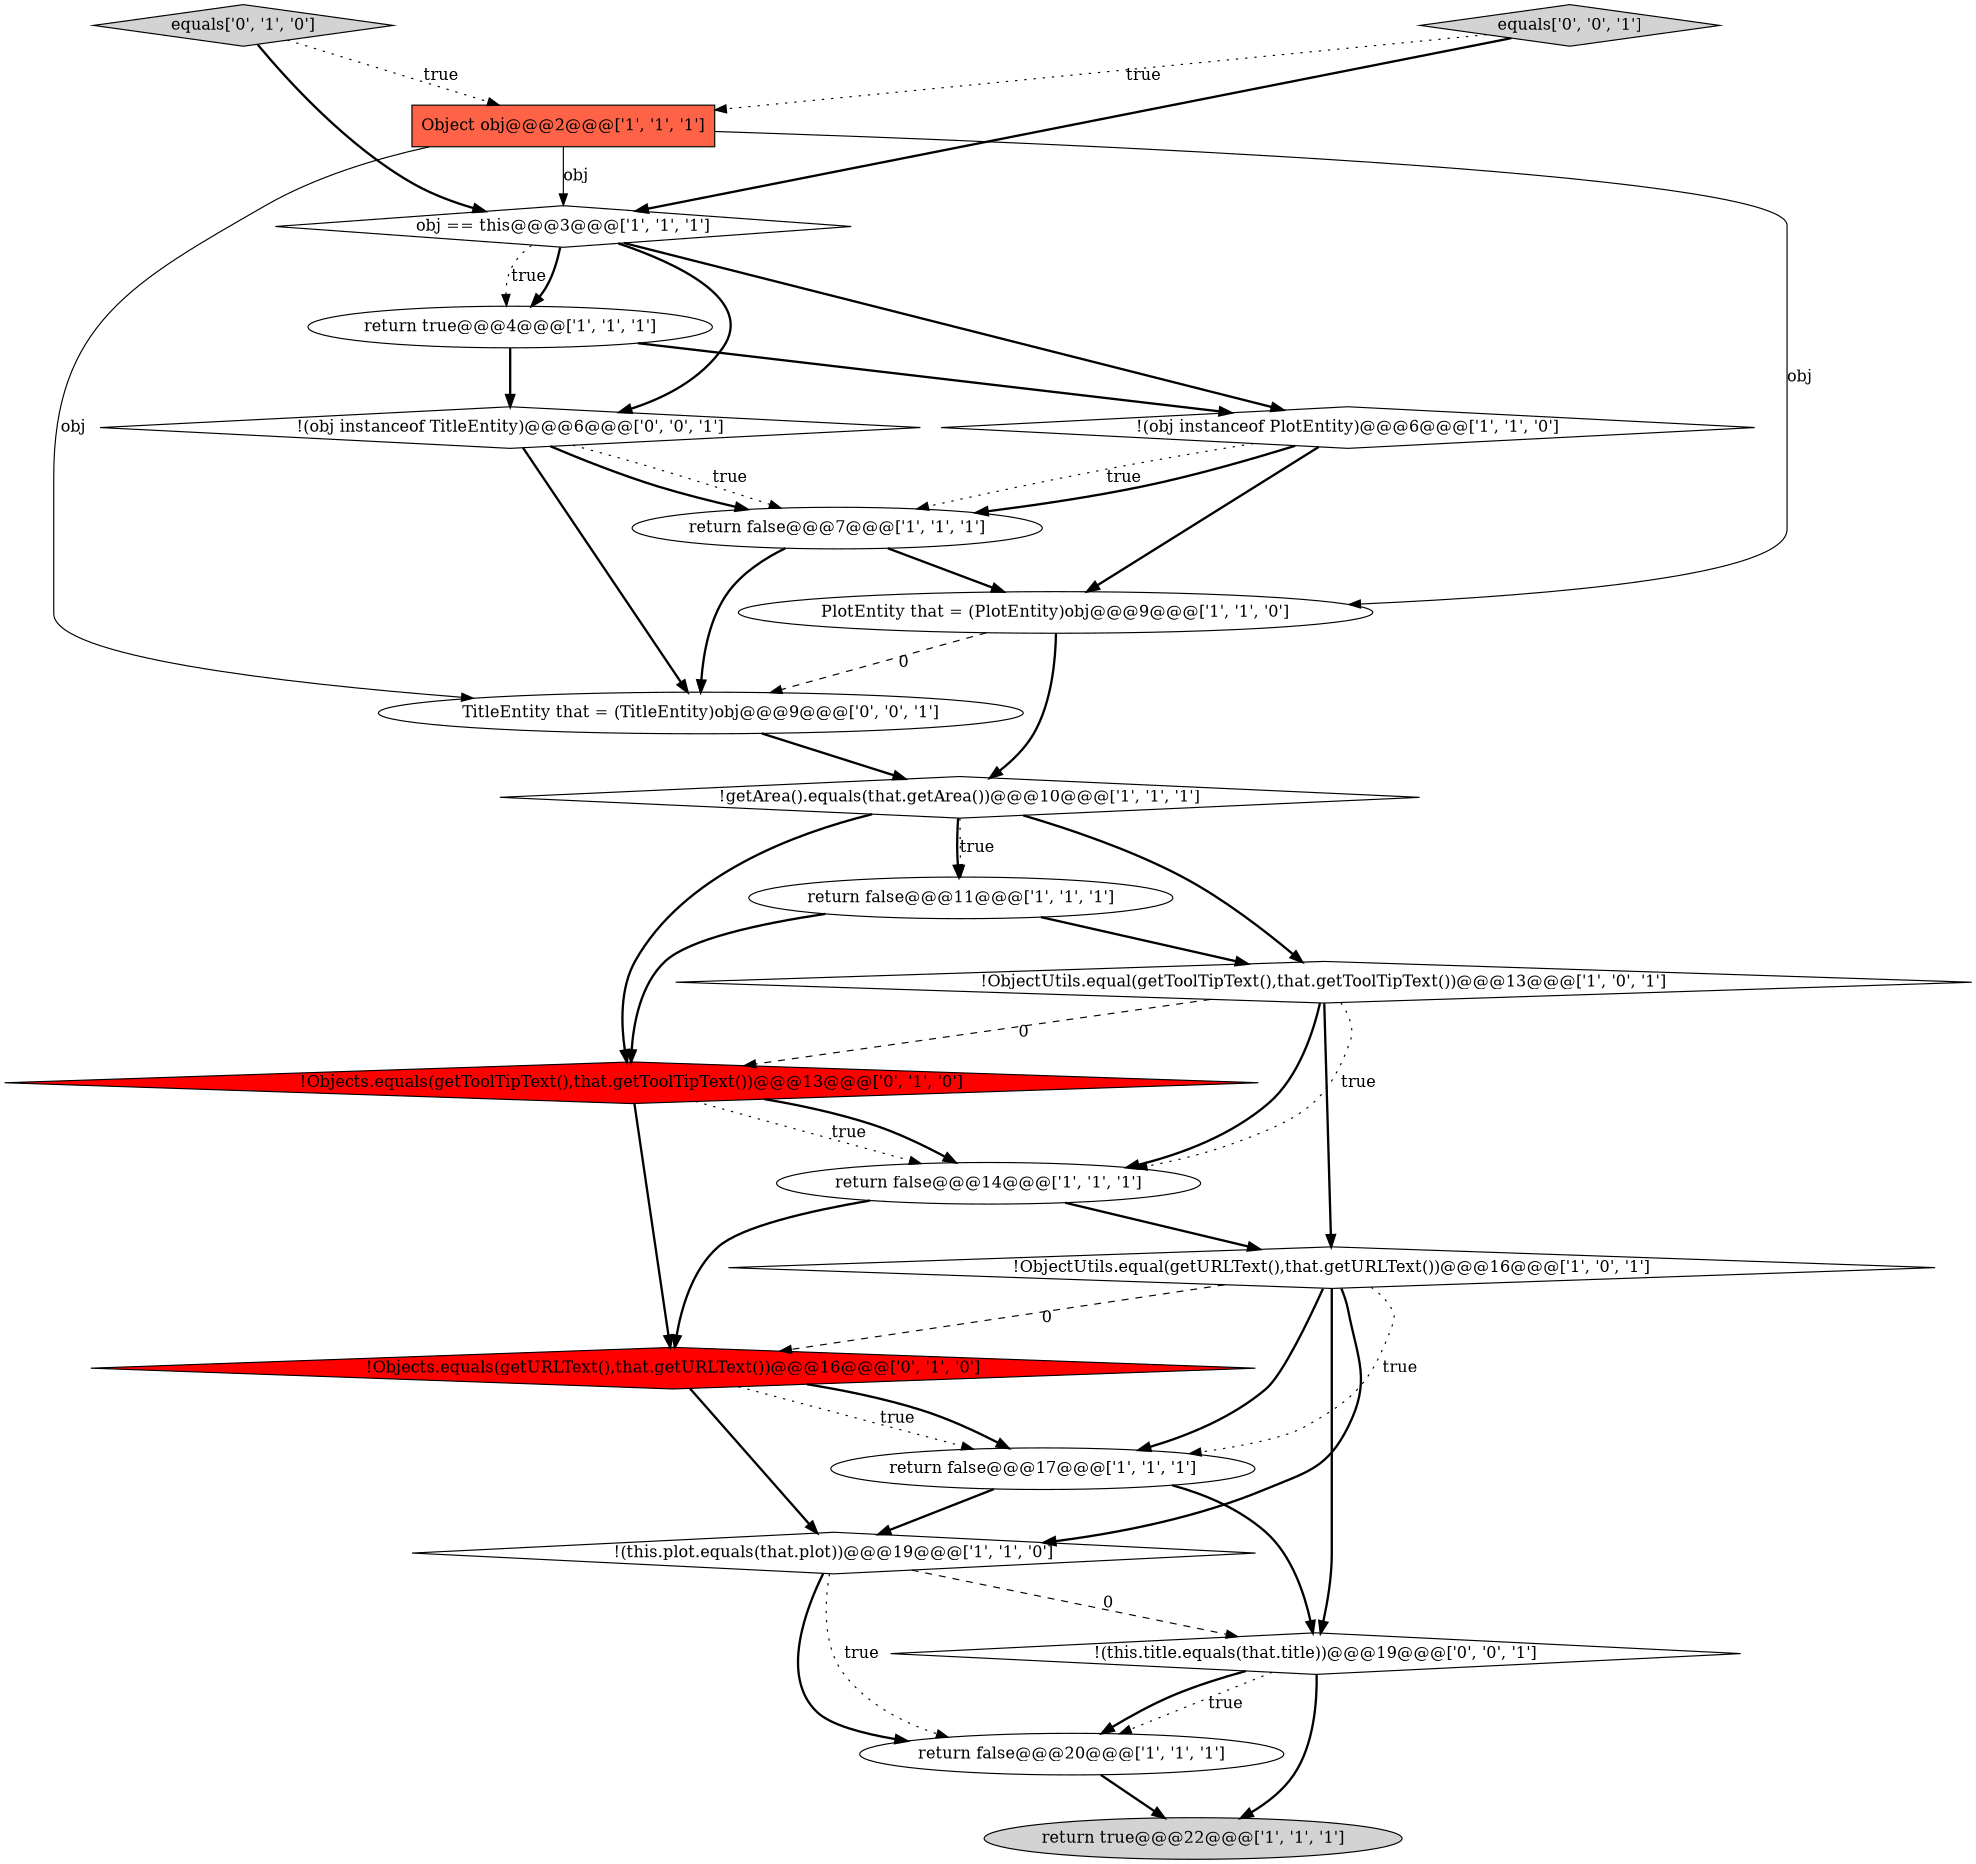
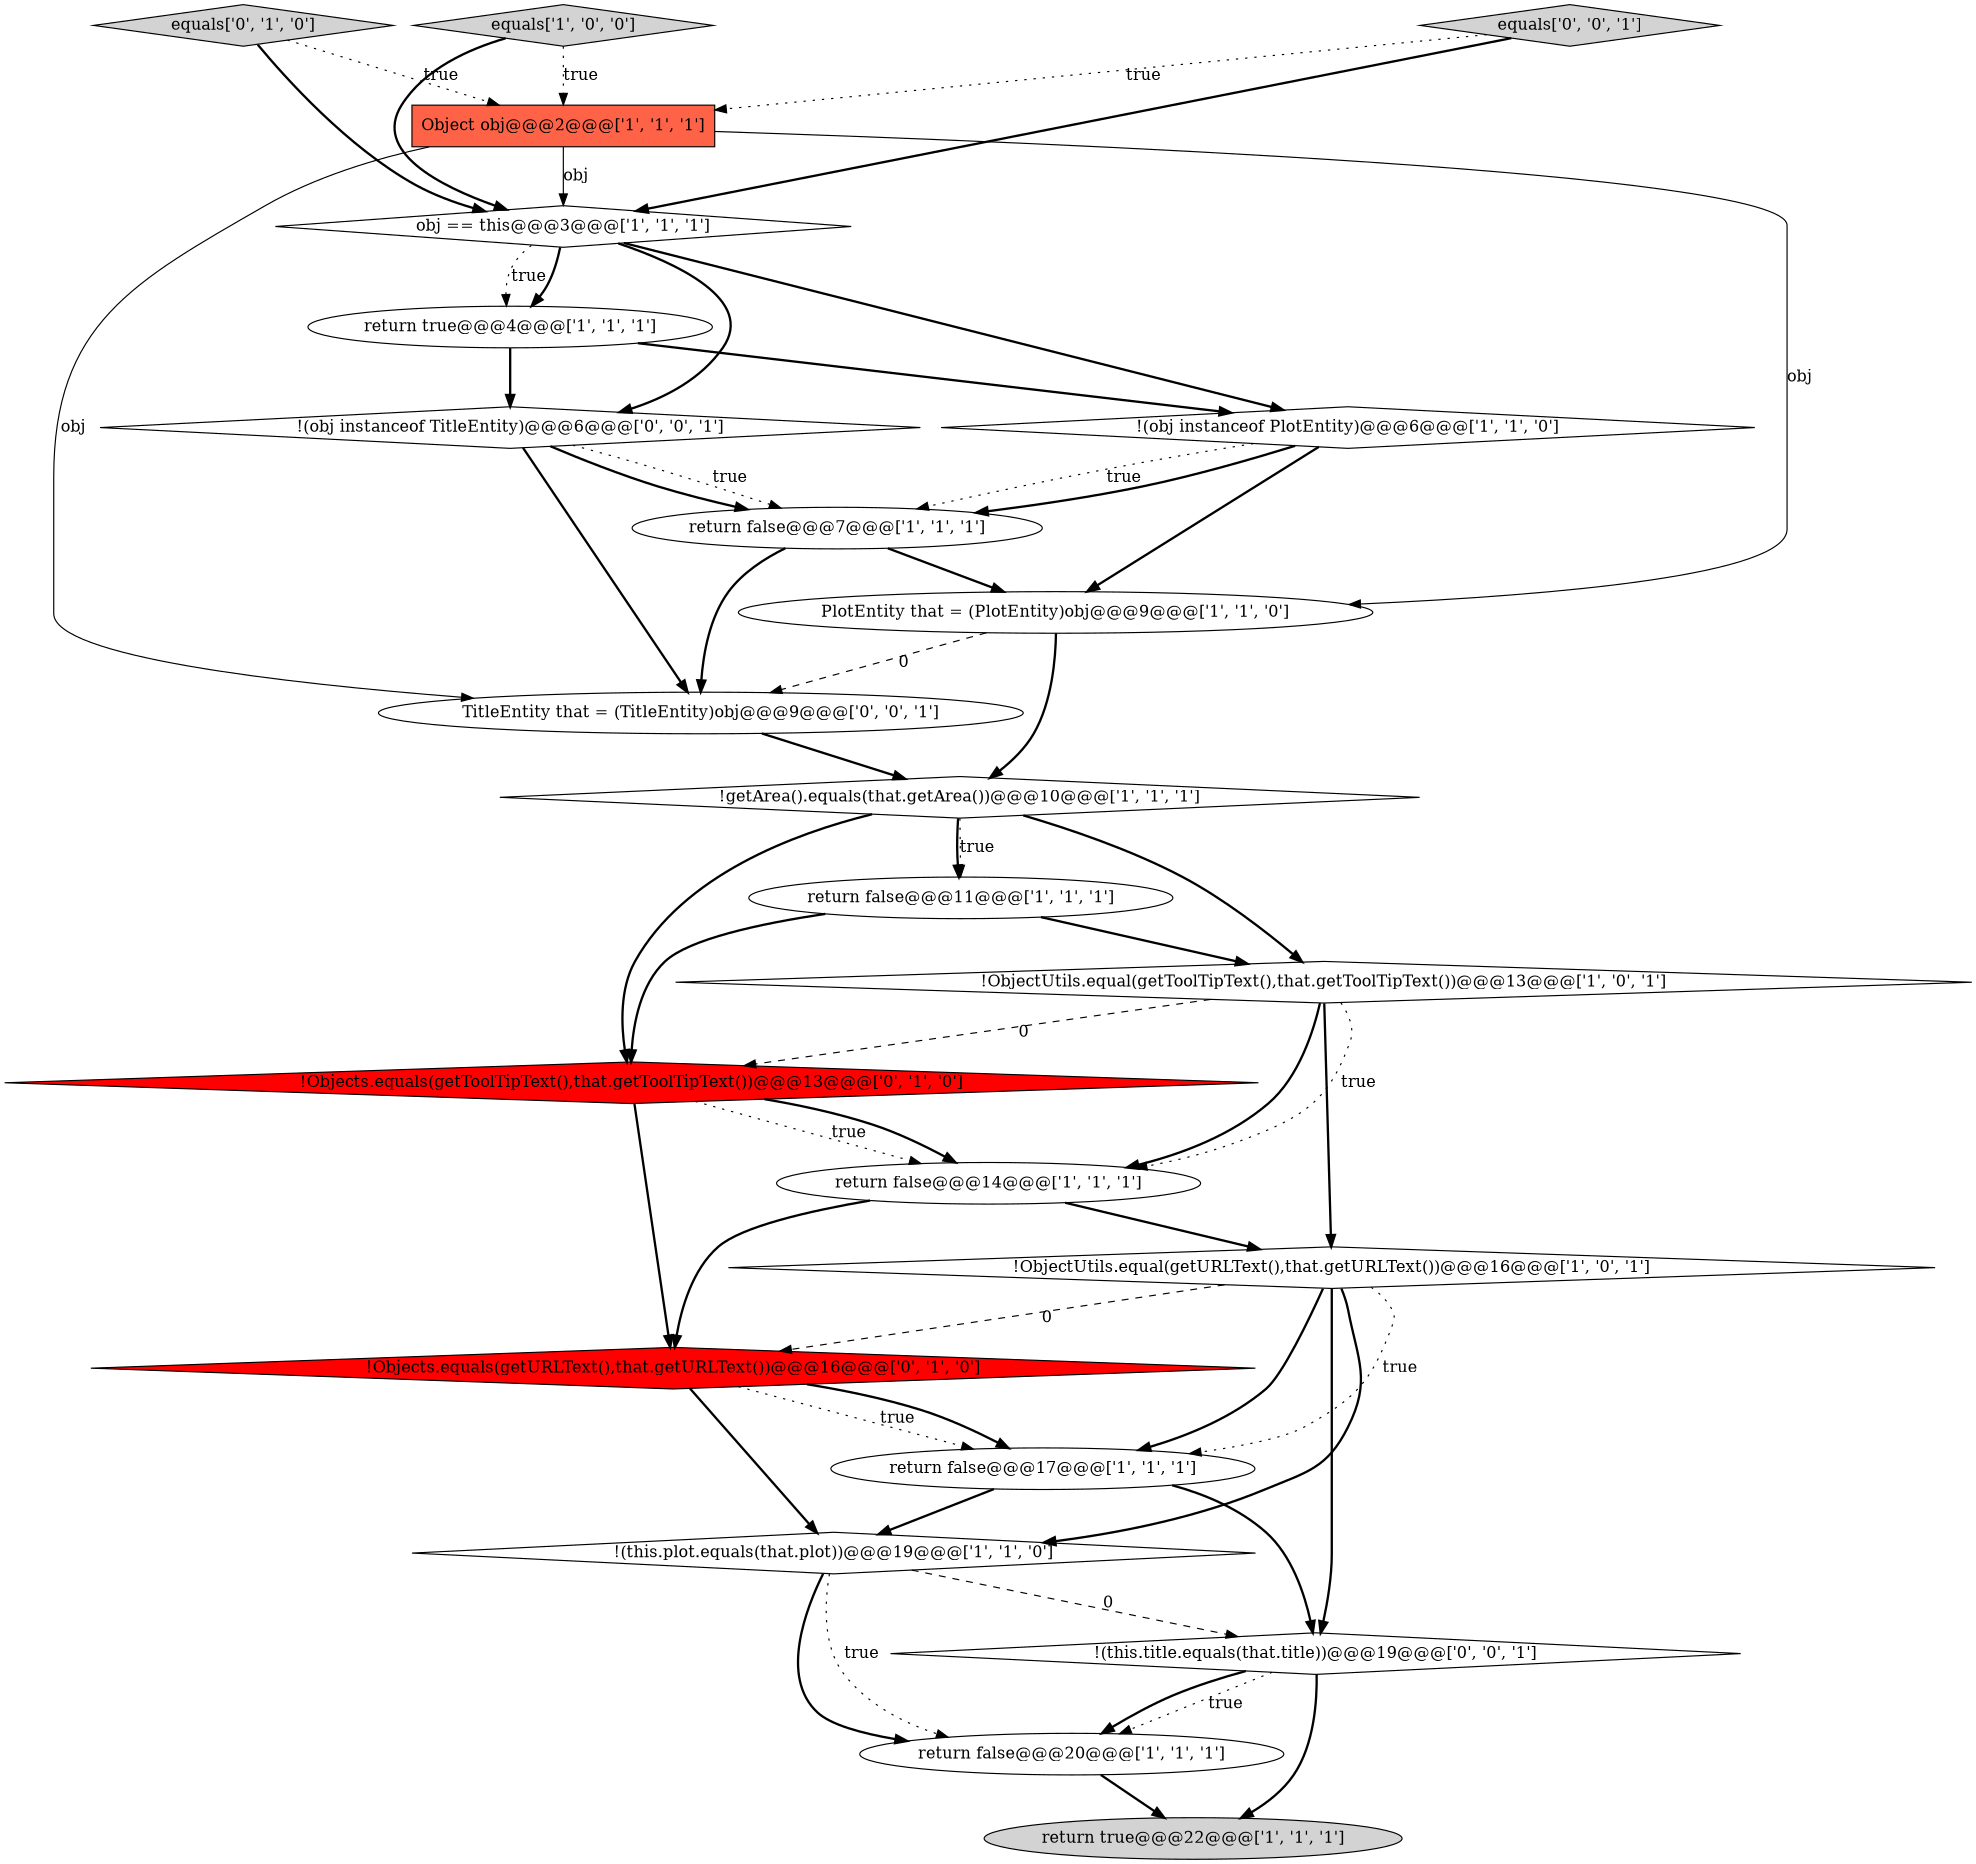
none -> (563, 25)
